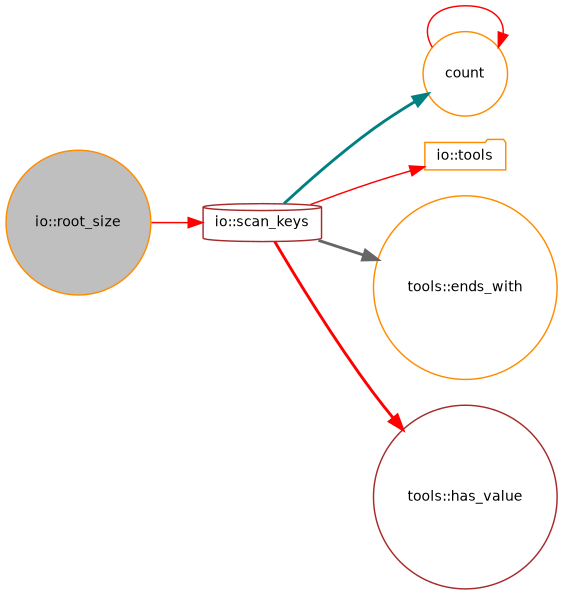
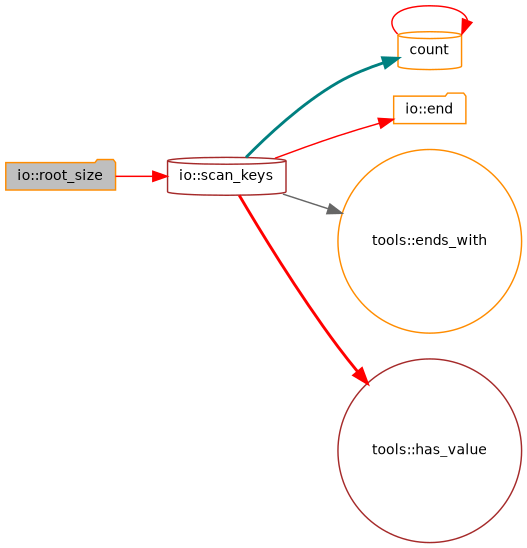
(465, 74) -> (430, 51)
(465, 156) -> (430, 110)
(78, 223) -> (61, 176)
(341, 248) -> (305, 201)
